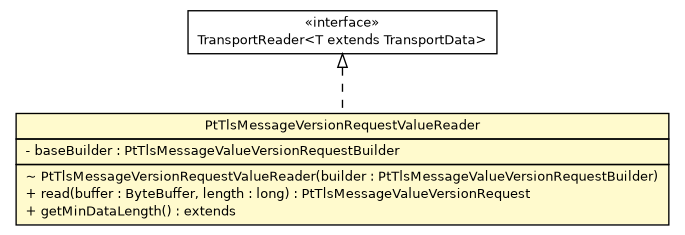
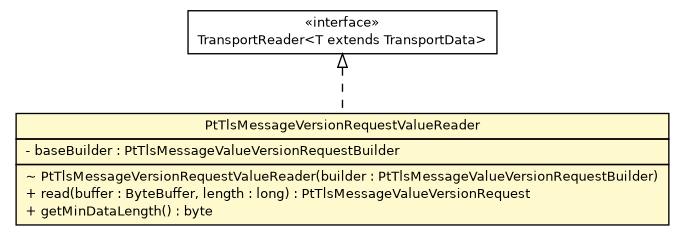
(131, 212) -> (120, 212)
